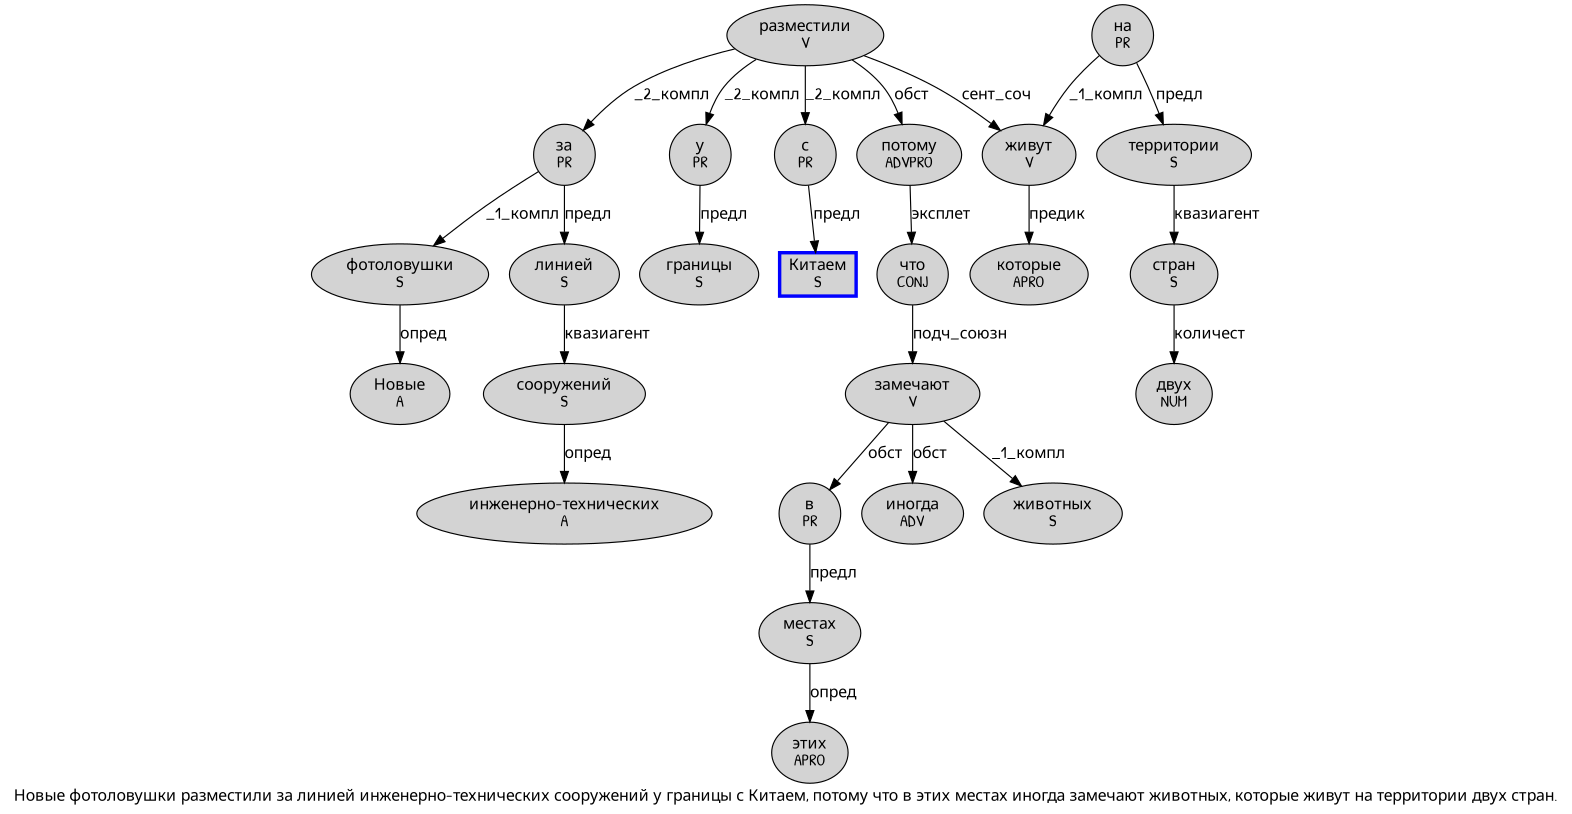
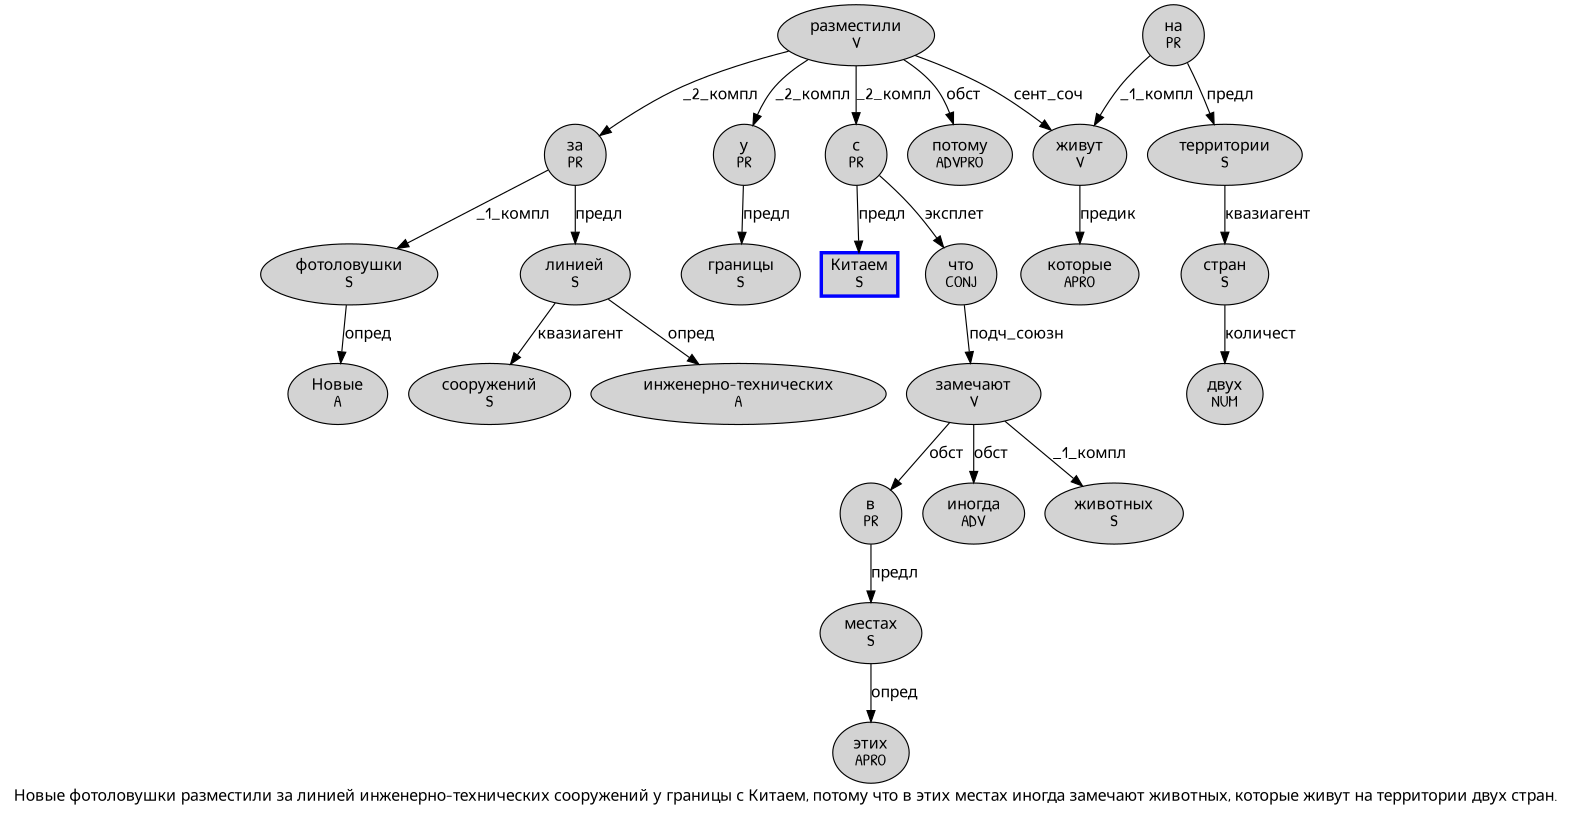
(911, 209) -> (910, 205)
(564, 448) -> (649, 328)
